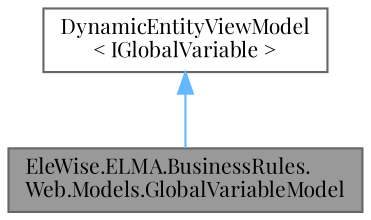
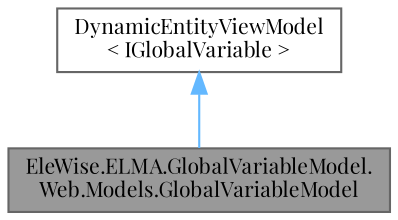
(185, 180) -> (199, 180)
